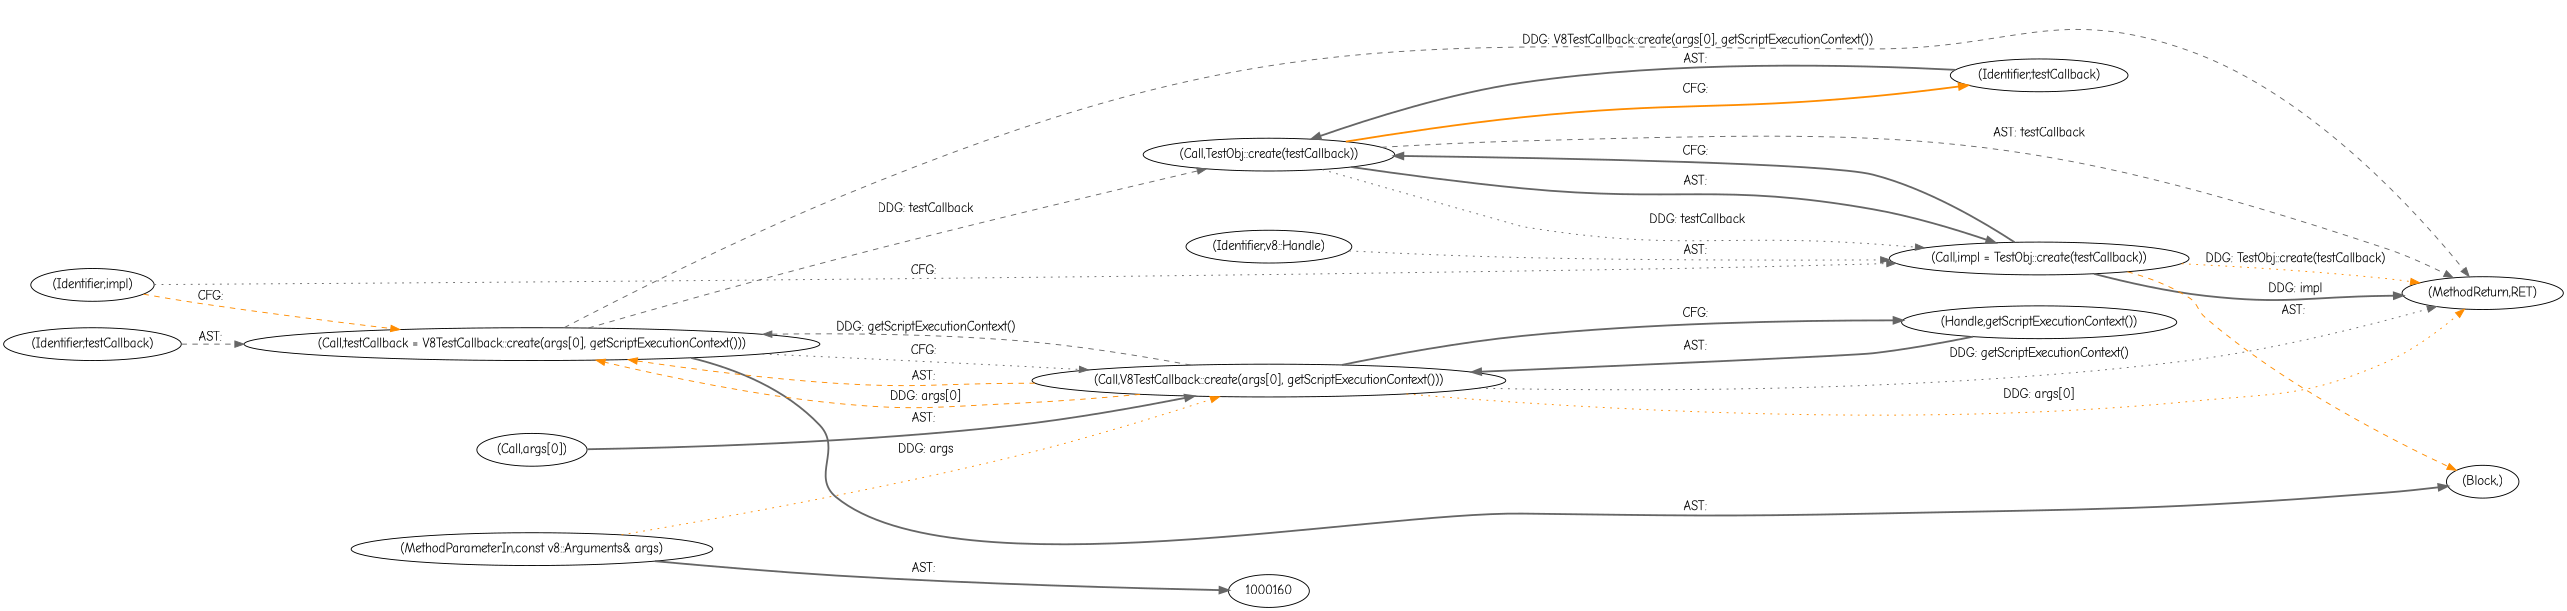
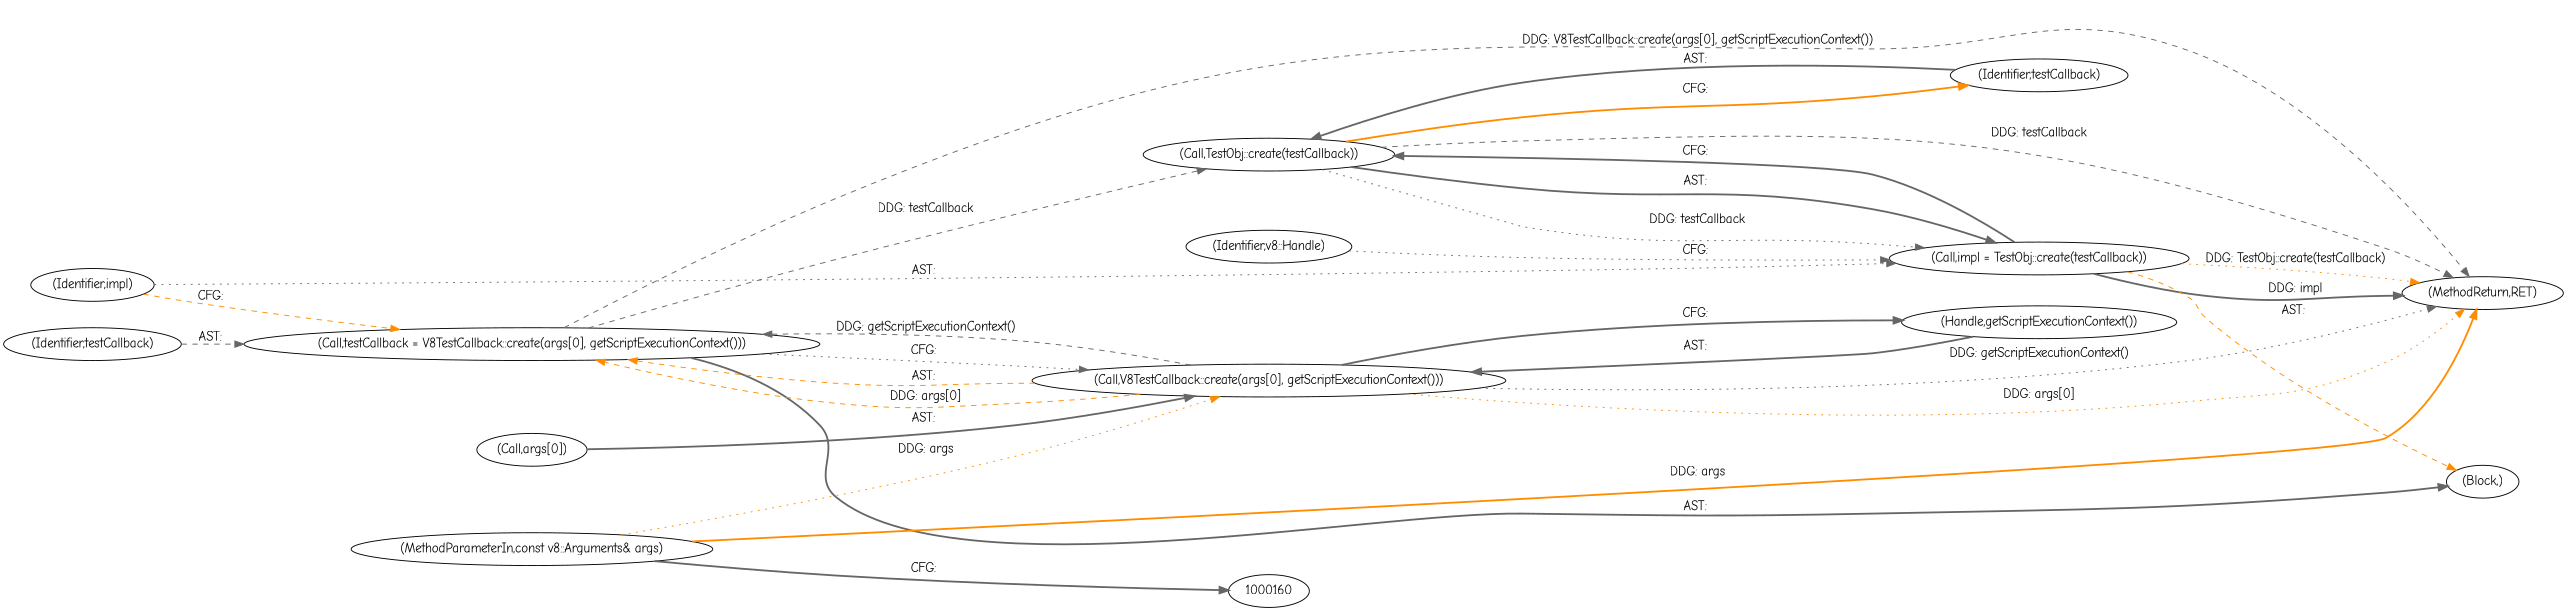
(2039, 133) -> (2039, 133)
(1698, 251) -> (1698, 251)
(926, 271) -> (926, 271)
none -> (1615, 494)
(926, 569) -> (926, 569)
